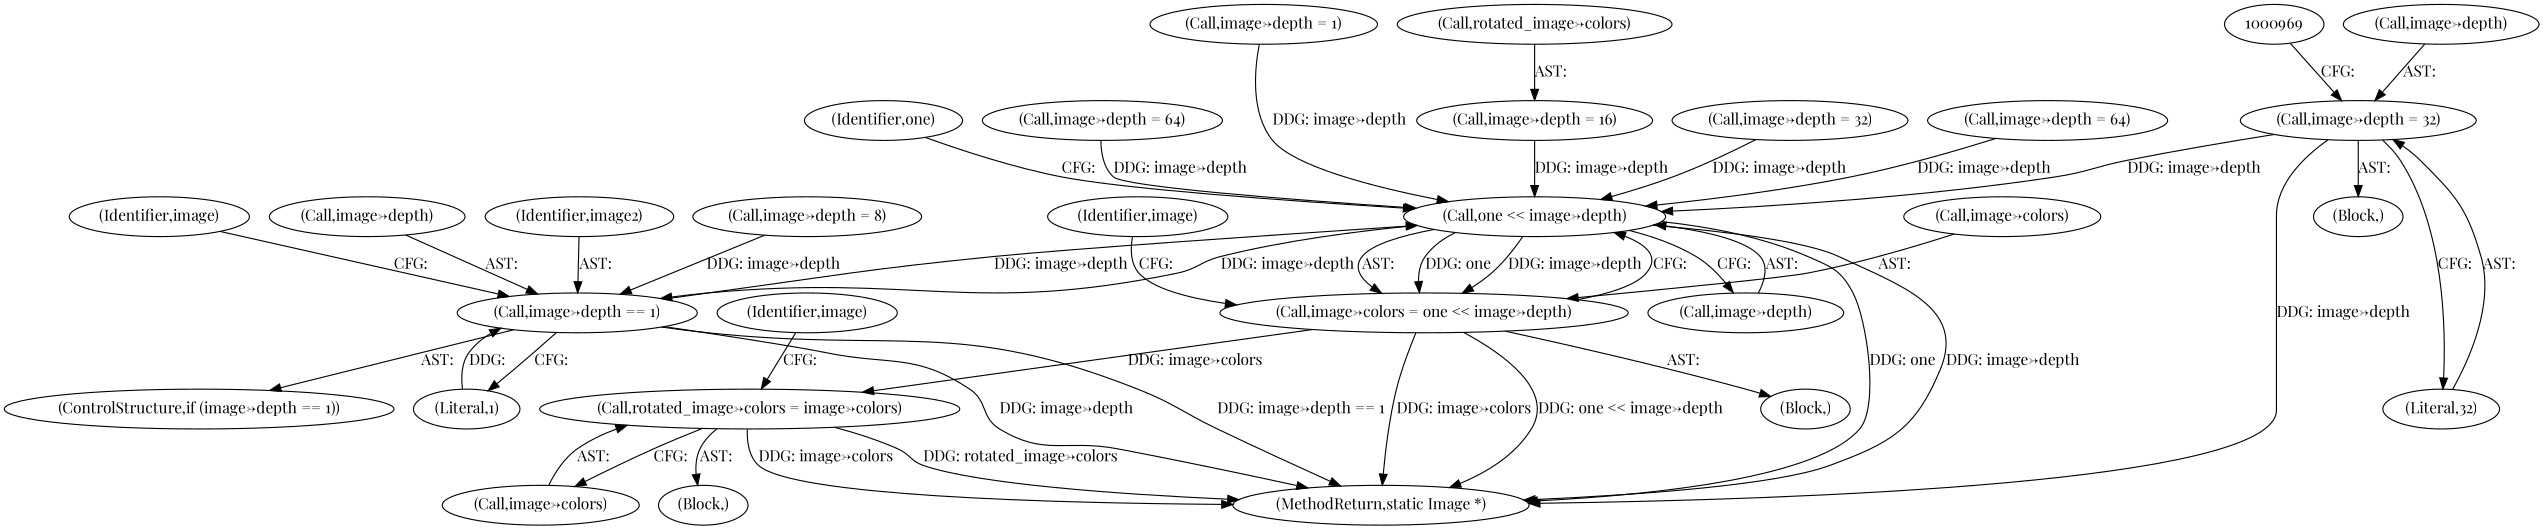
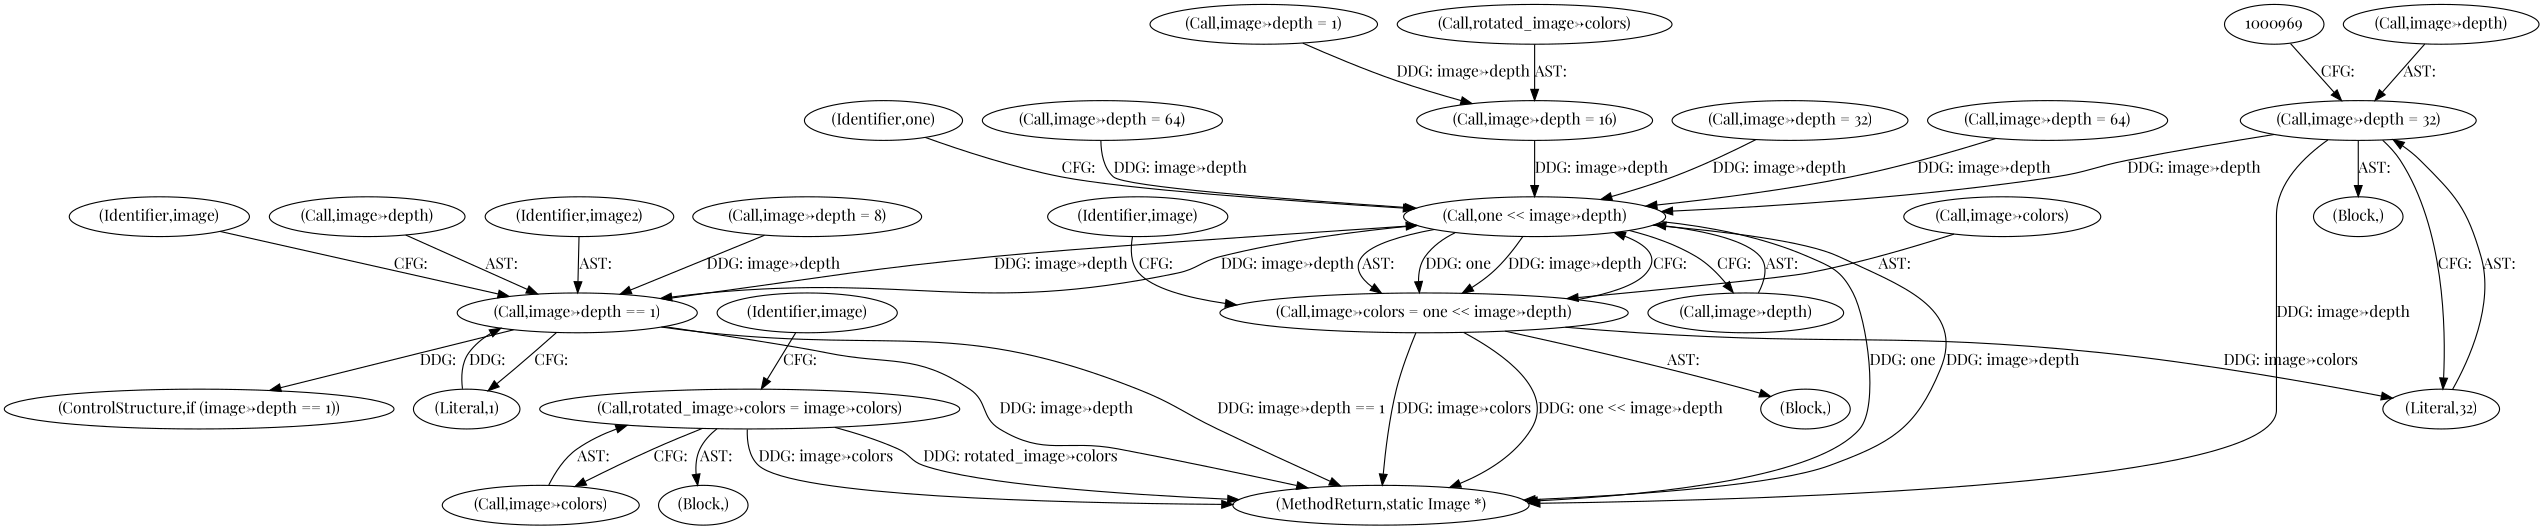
(1304, 162) -> (1381, 75)
(1093, 360) -> (1975, 343)
(440, 361) -> (440, 361)
